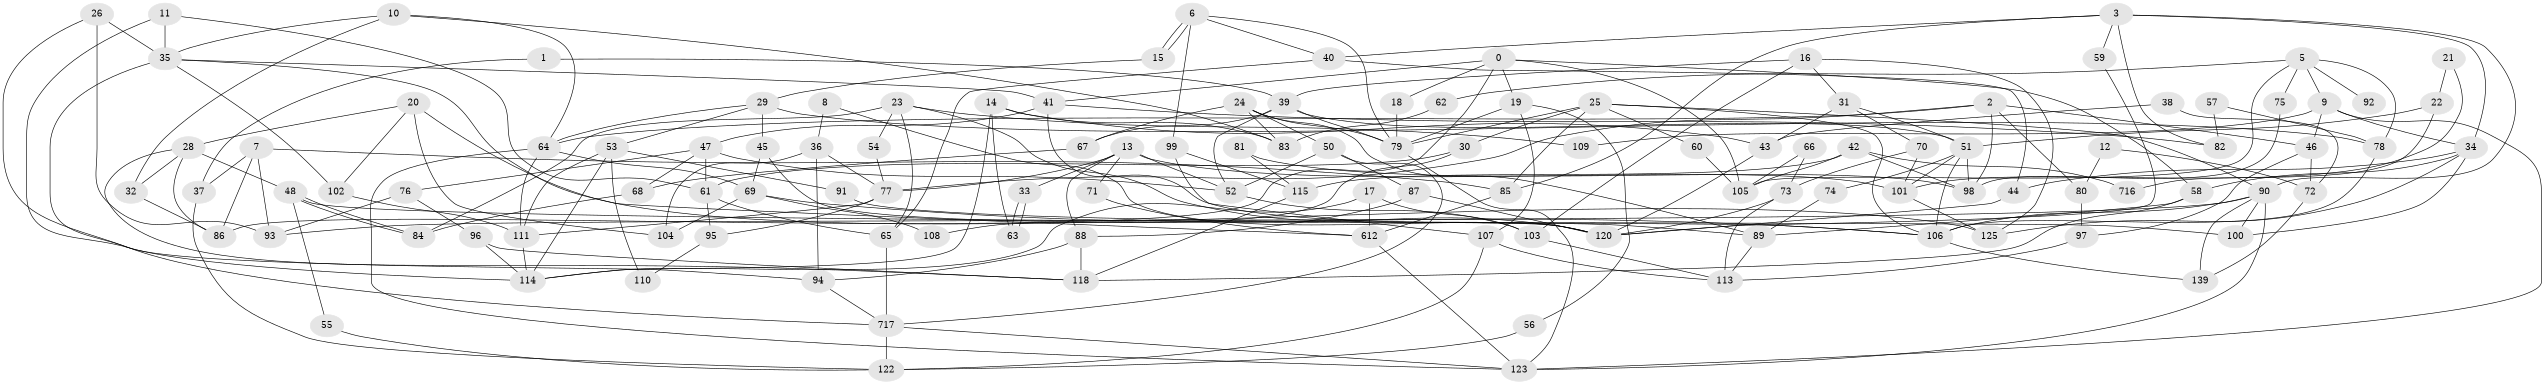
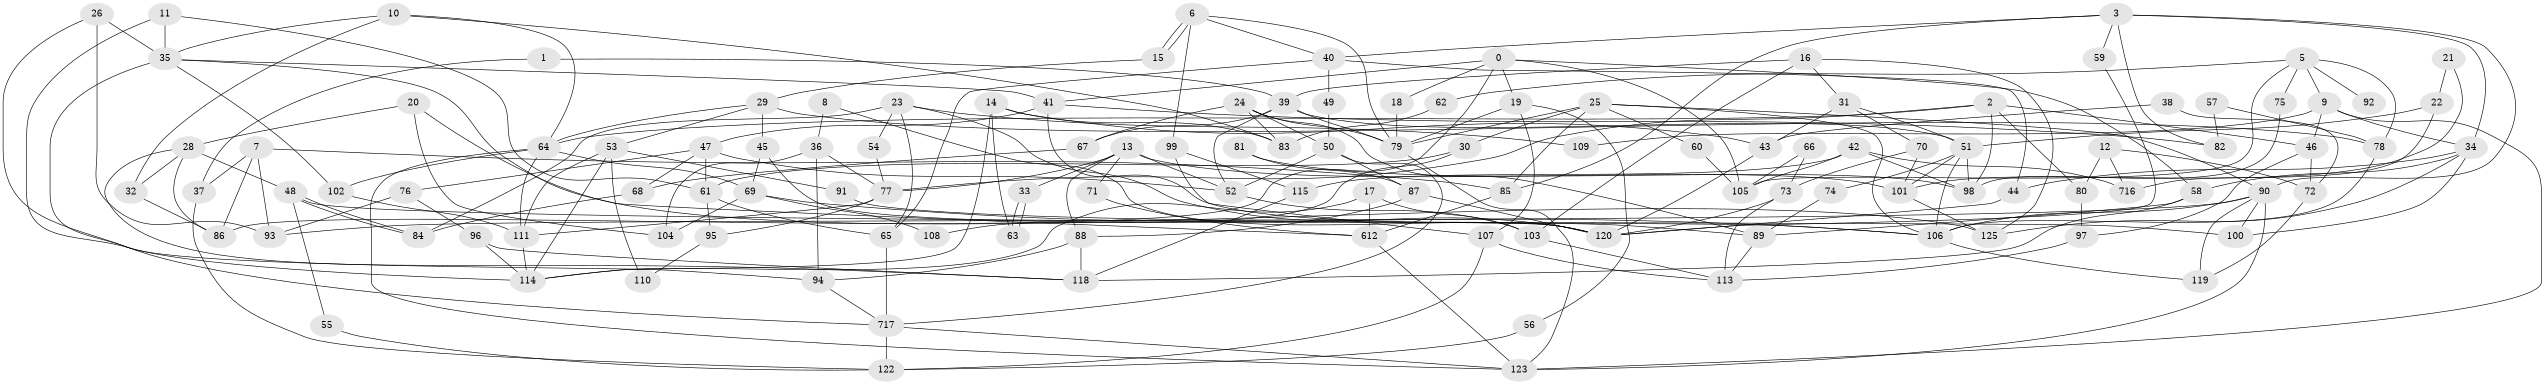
none -> (1329, 103)
(375, 148) -> (438, 164)
(1270, 170) -> (1327, 170)
none -> (2116, 170)
(2200, 281) -> (2200, 281)
